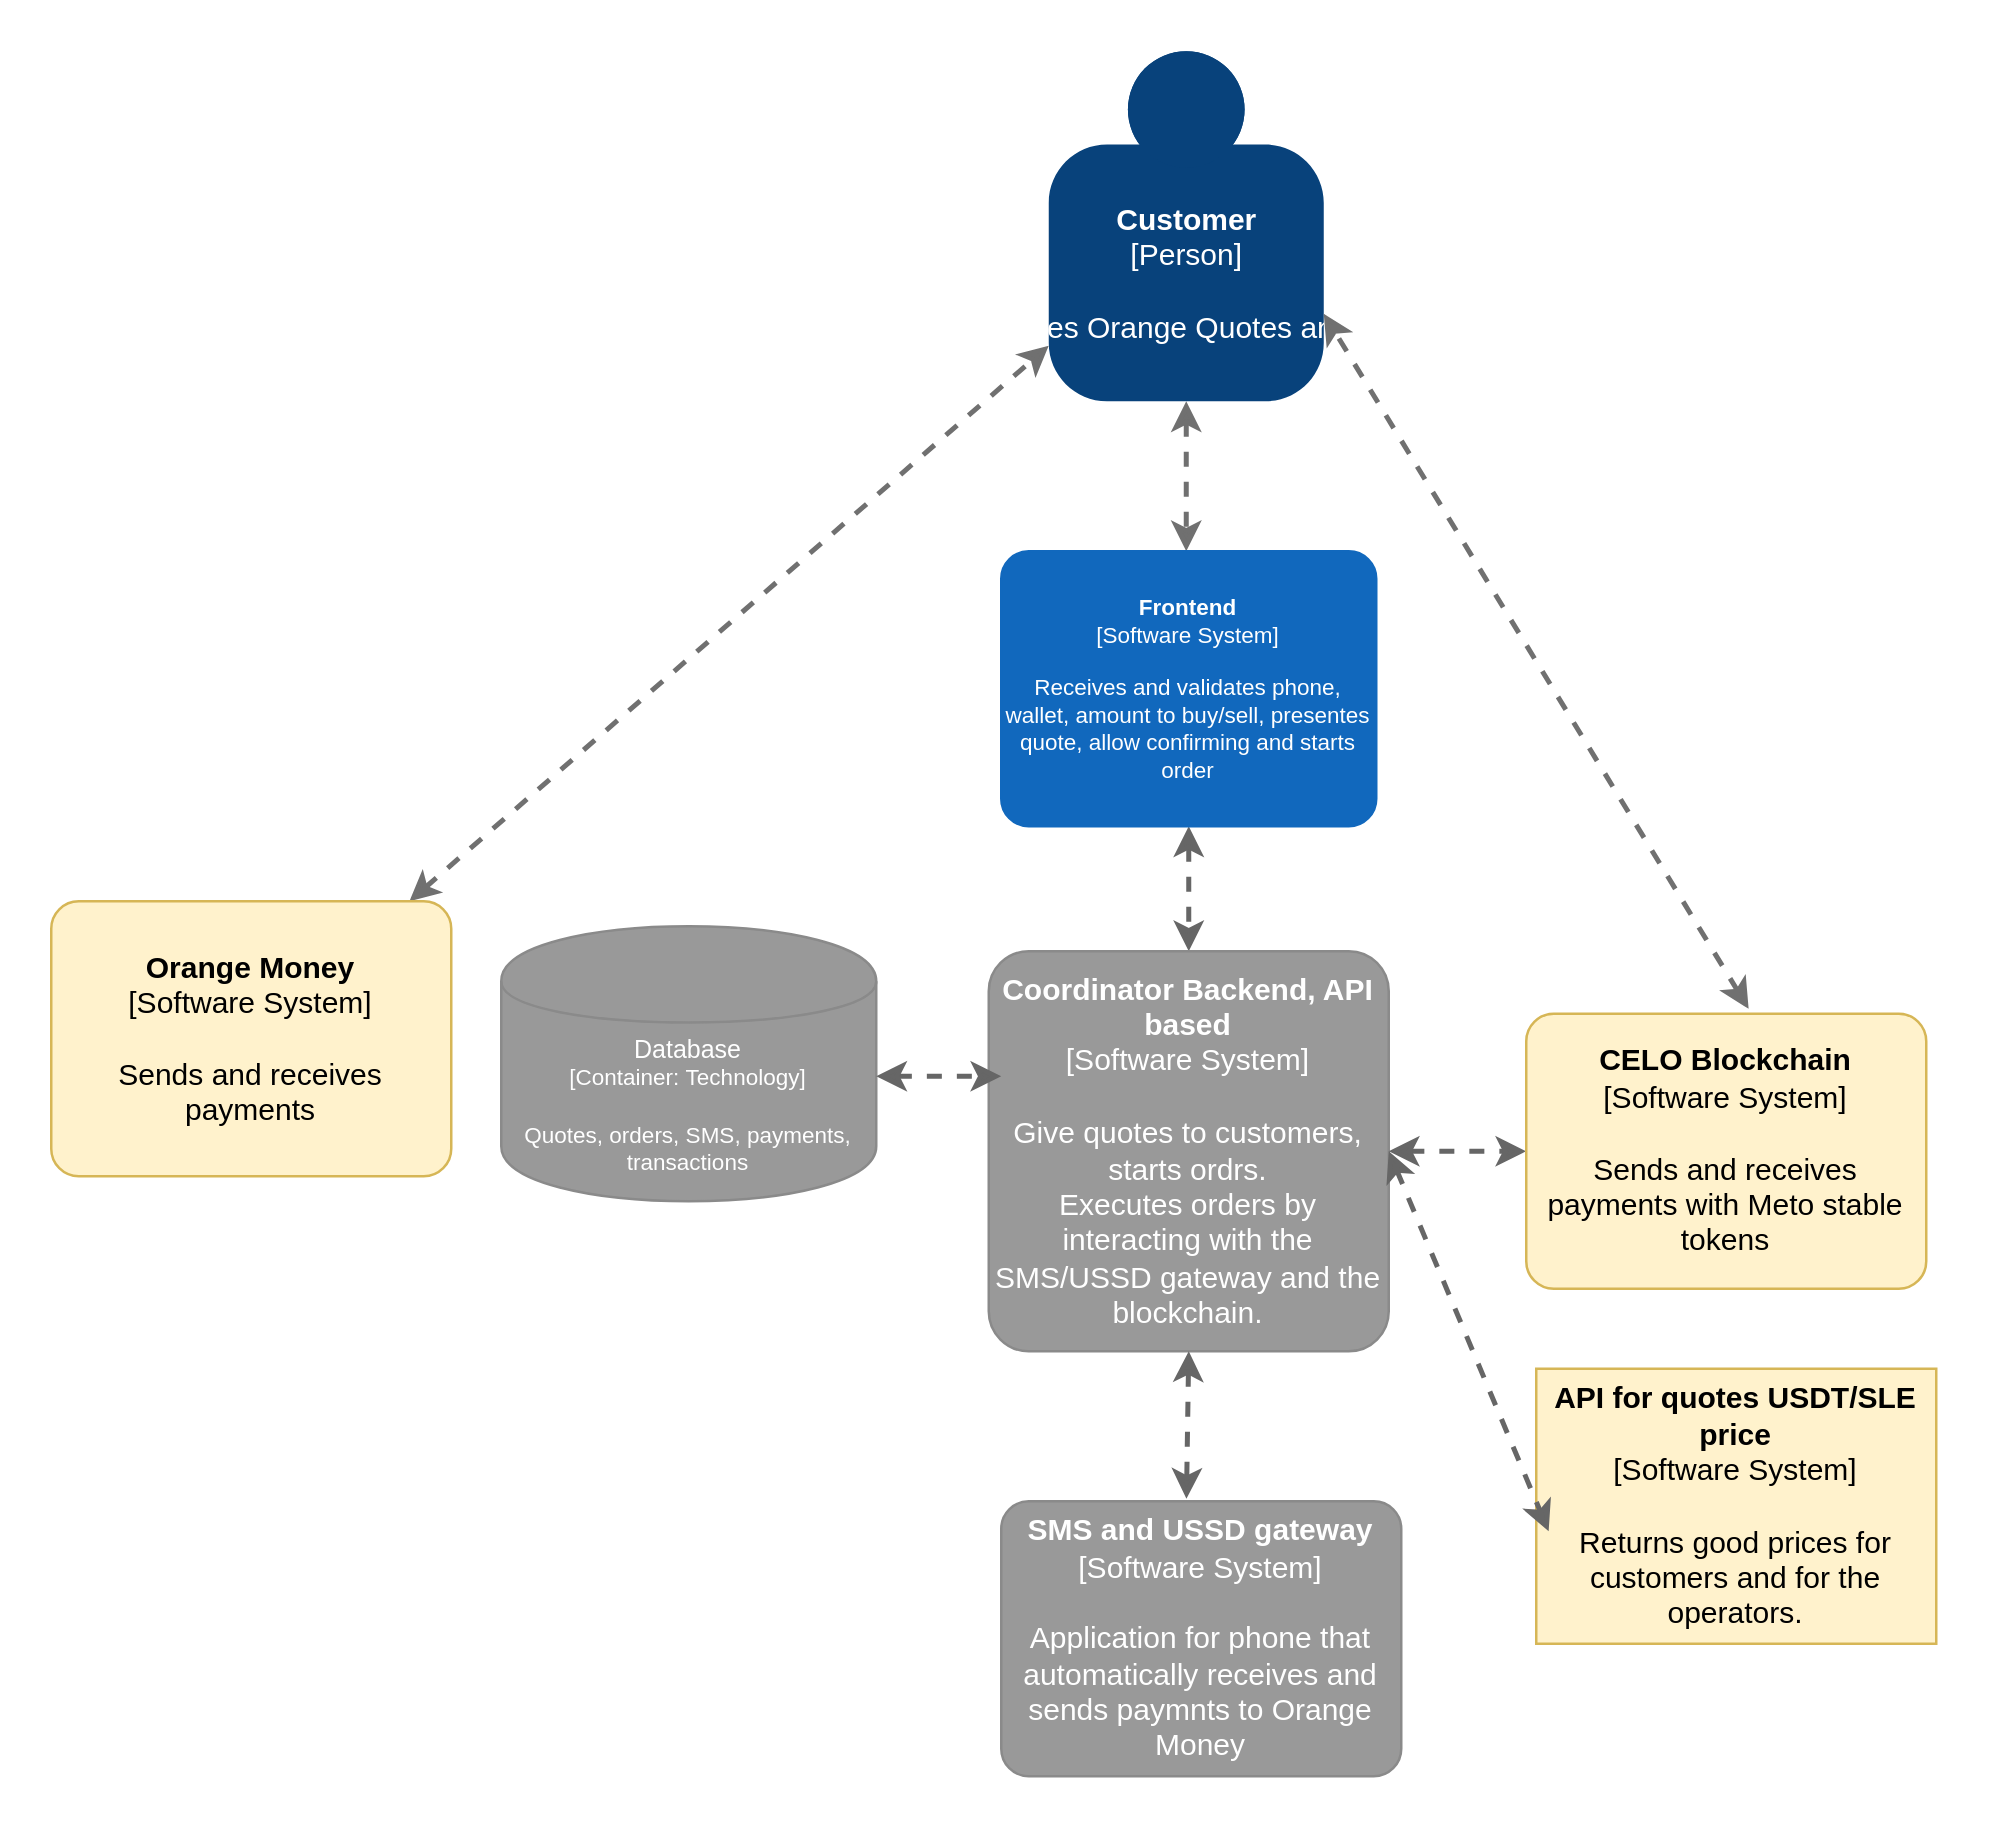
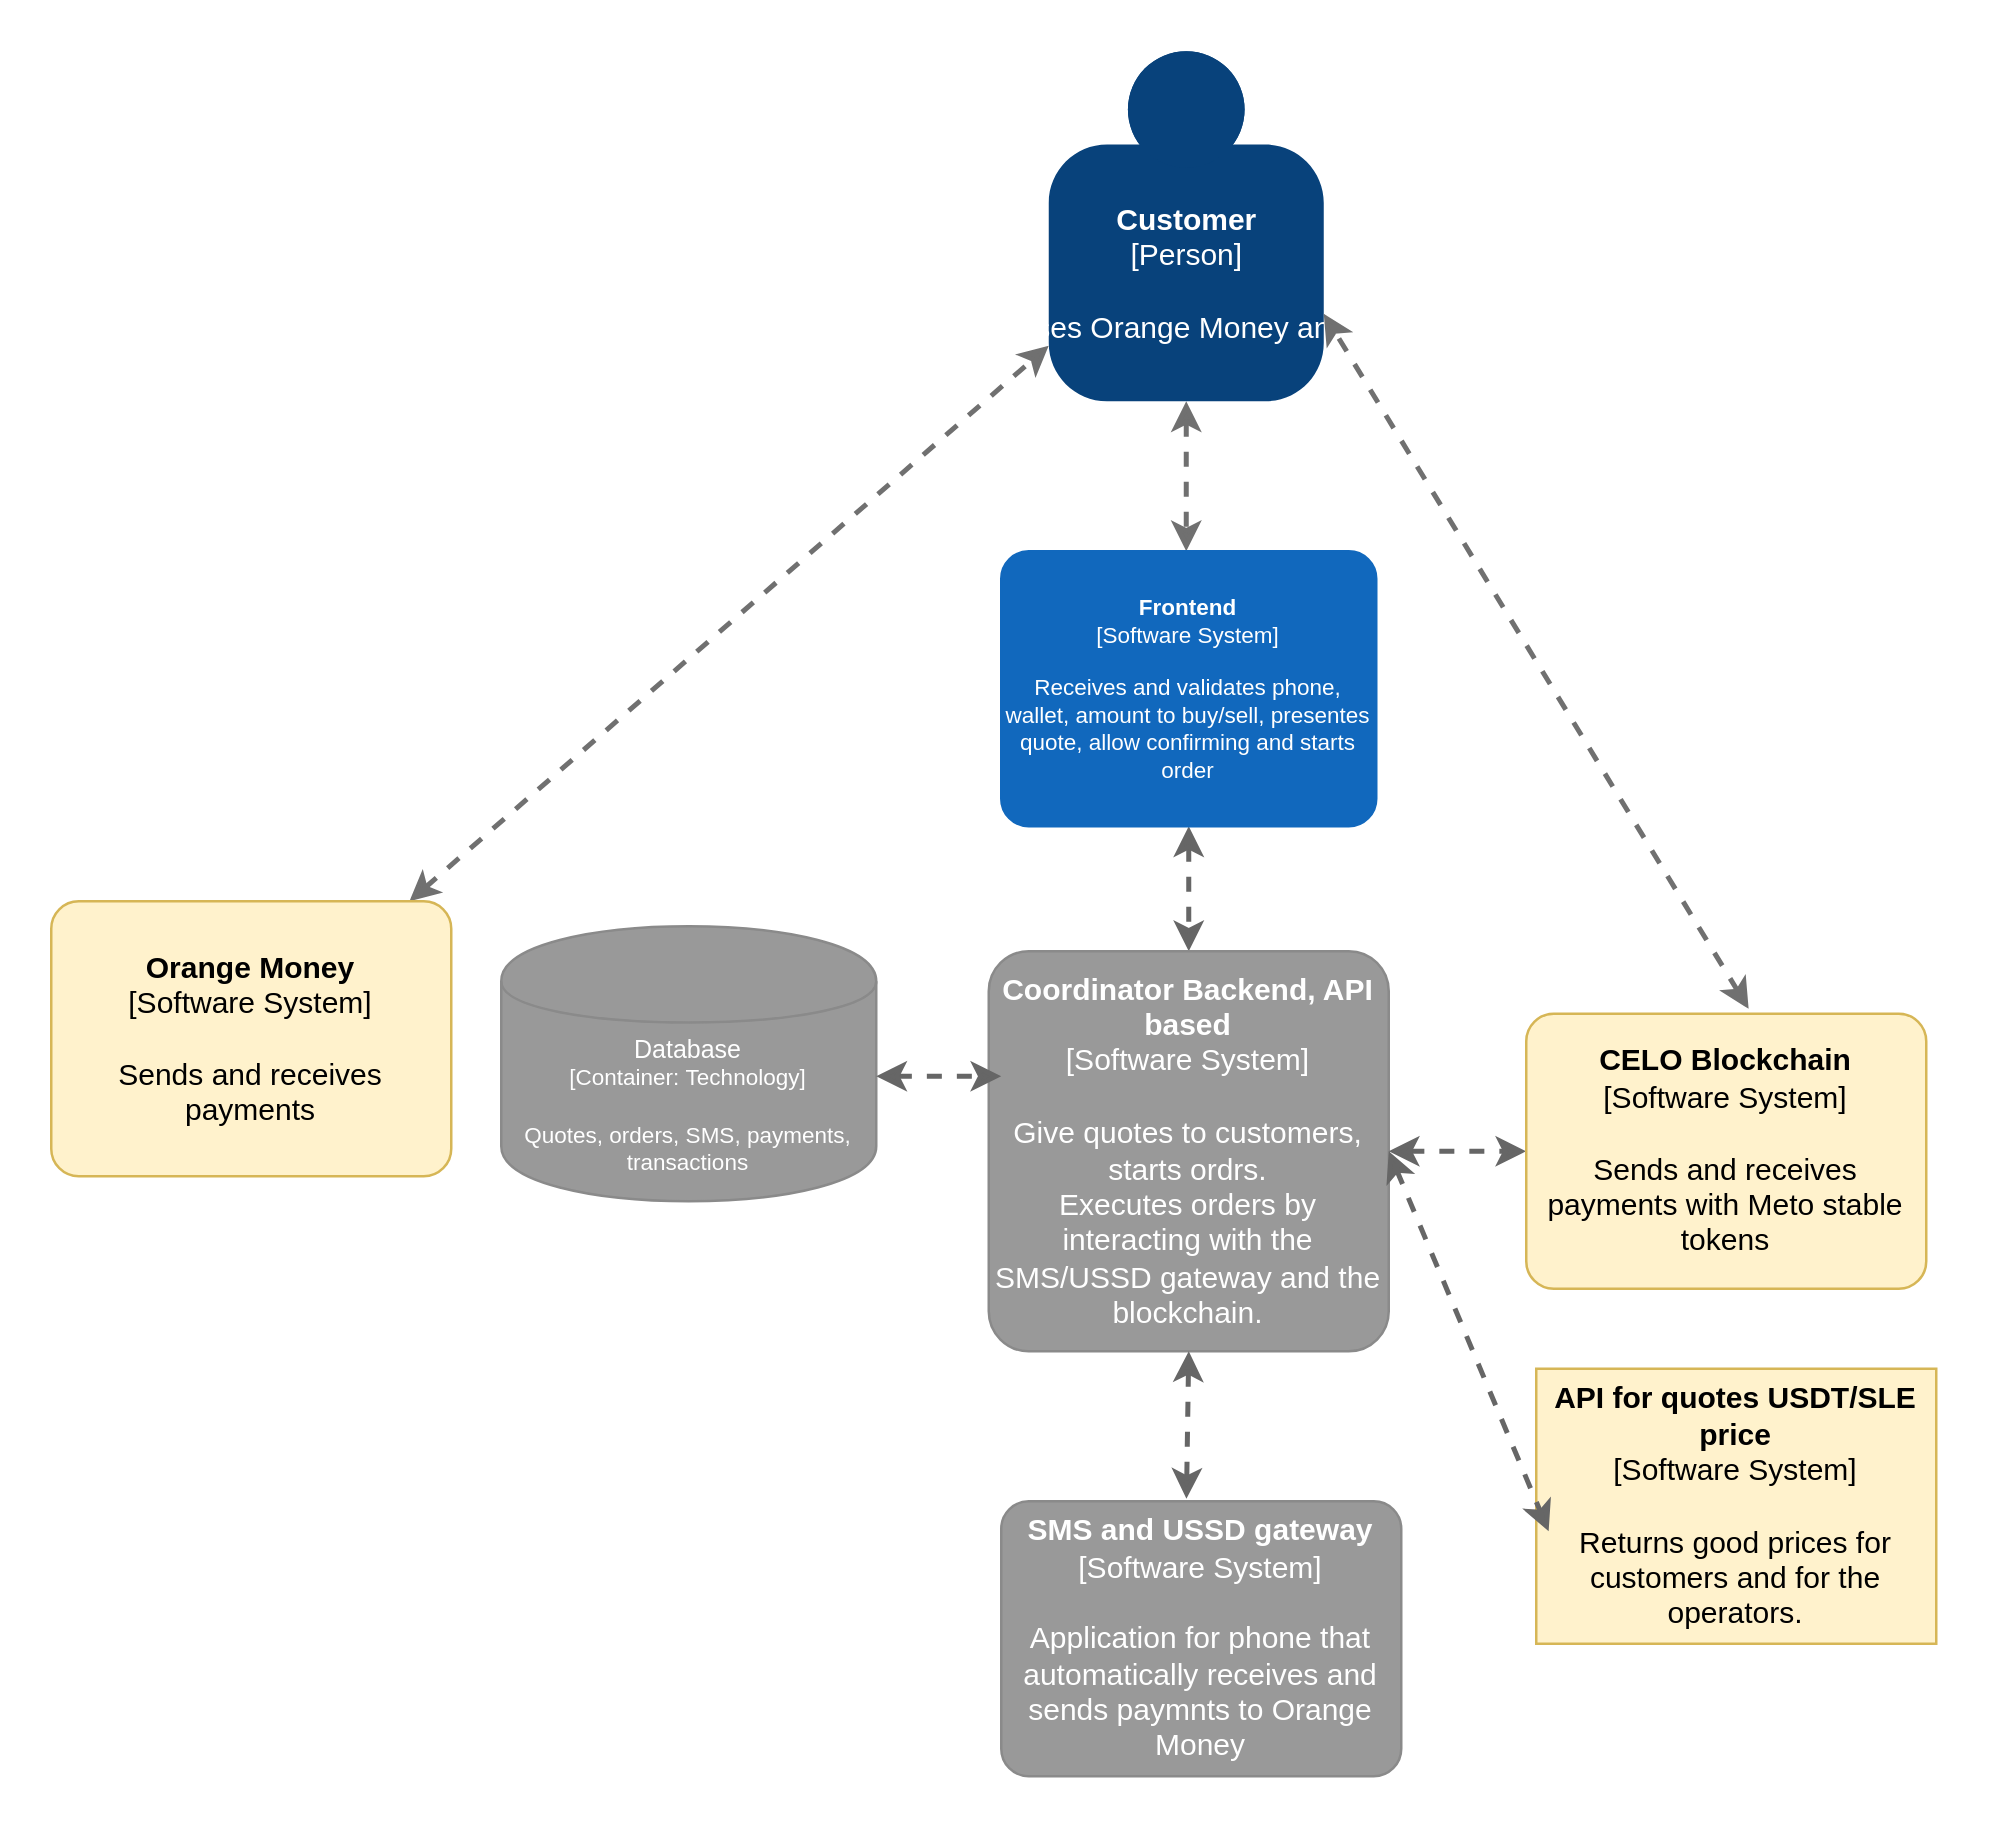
(1188, 274) -> (1188, 274)
